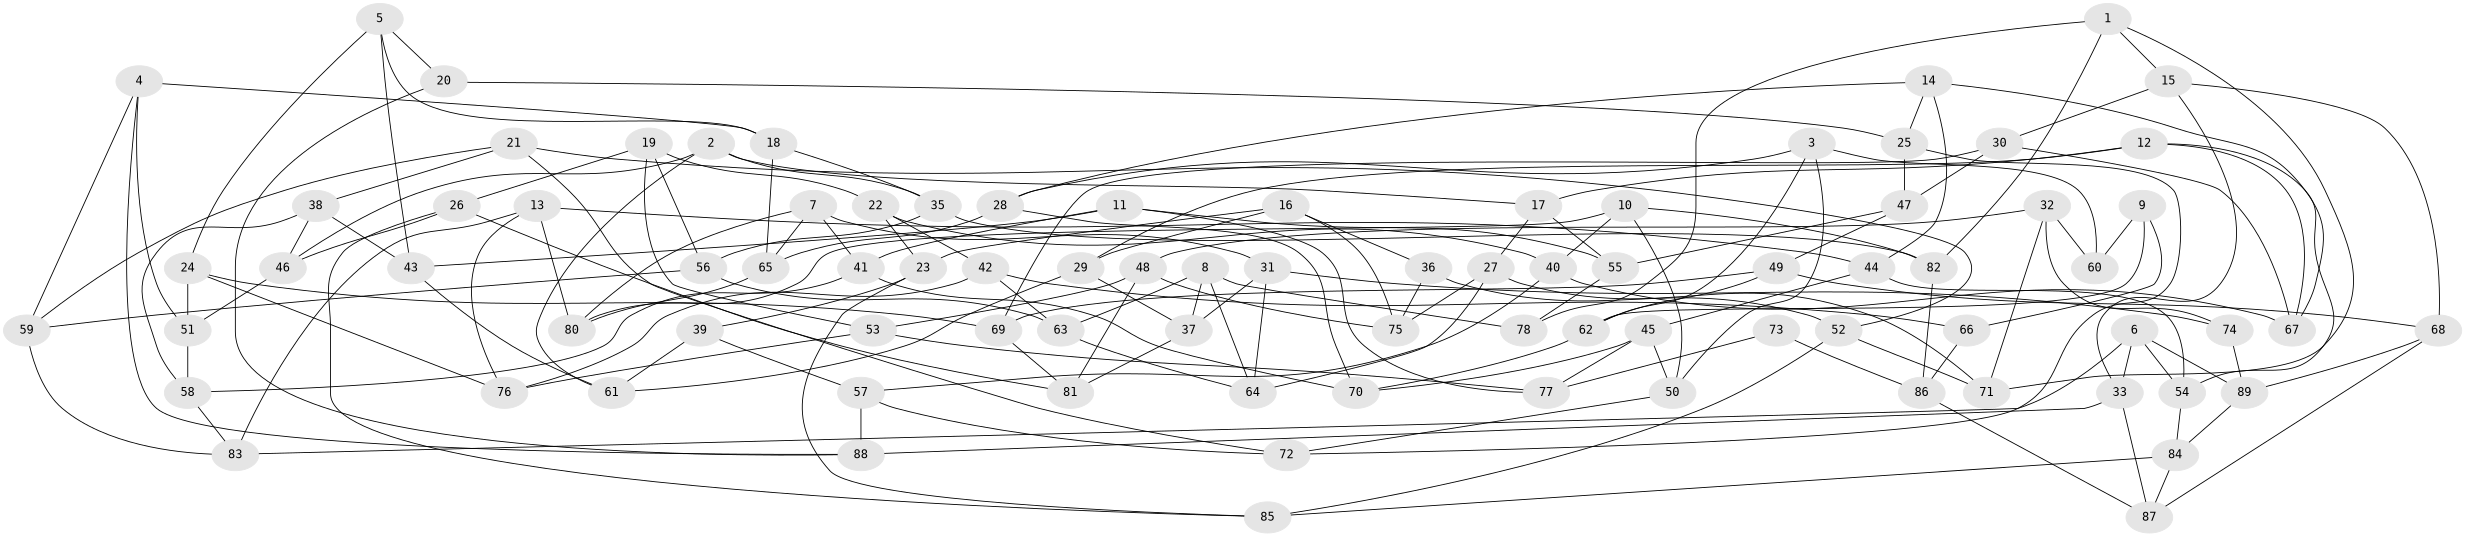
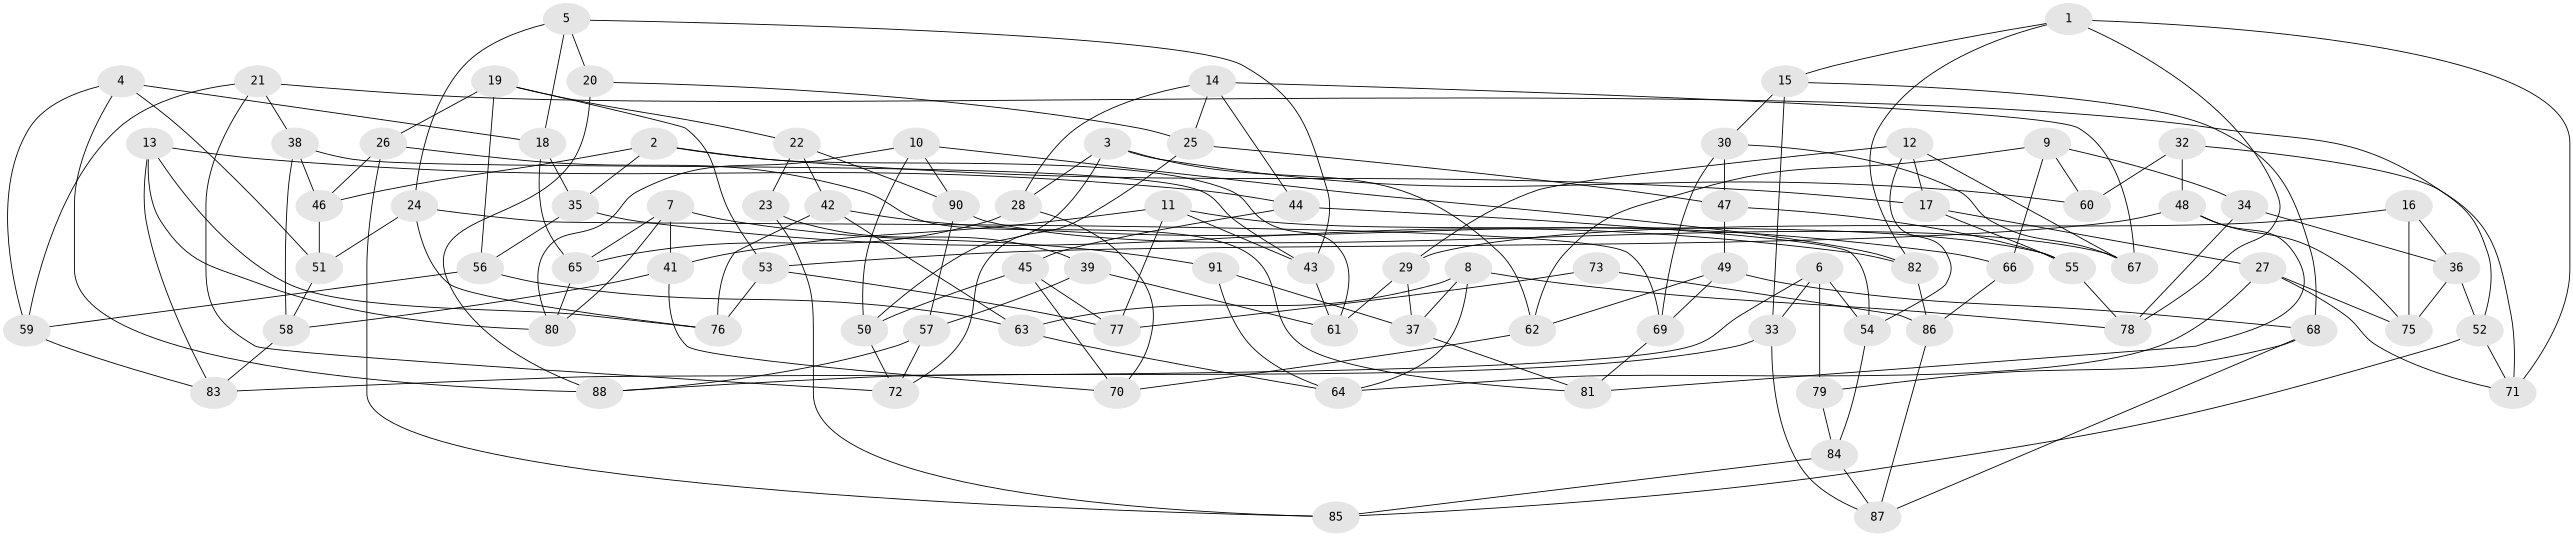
none -> (2245, 206)
(1101, 230) -> none
(1268, 268) -> (1216, 268)
(1553, 268) -> (956, 206)
(2230, 331) -> none
(2245, 393) -> (1820, 393)
